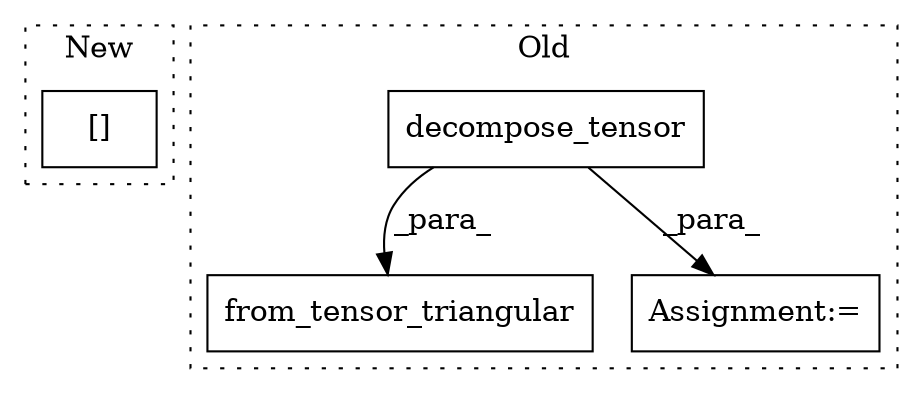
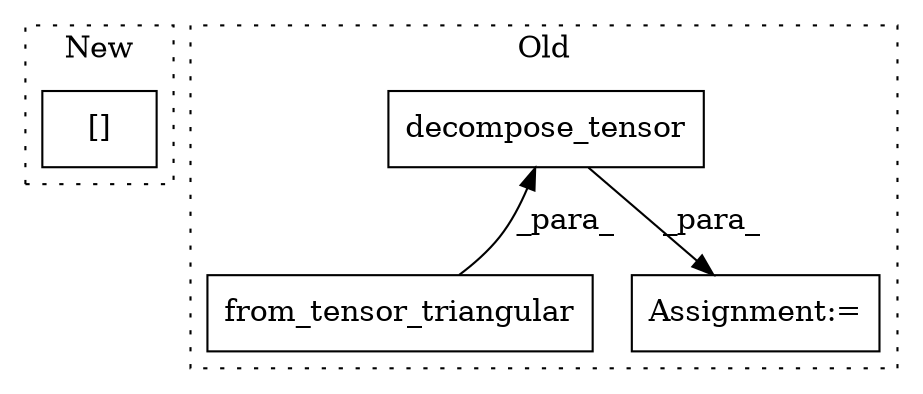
(395, 203) -> (500, 237)
